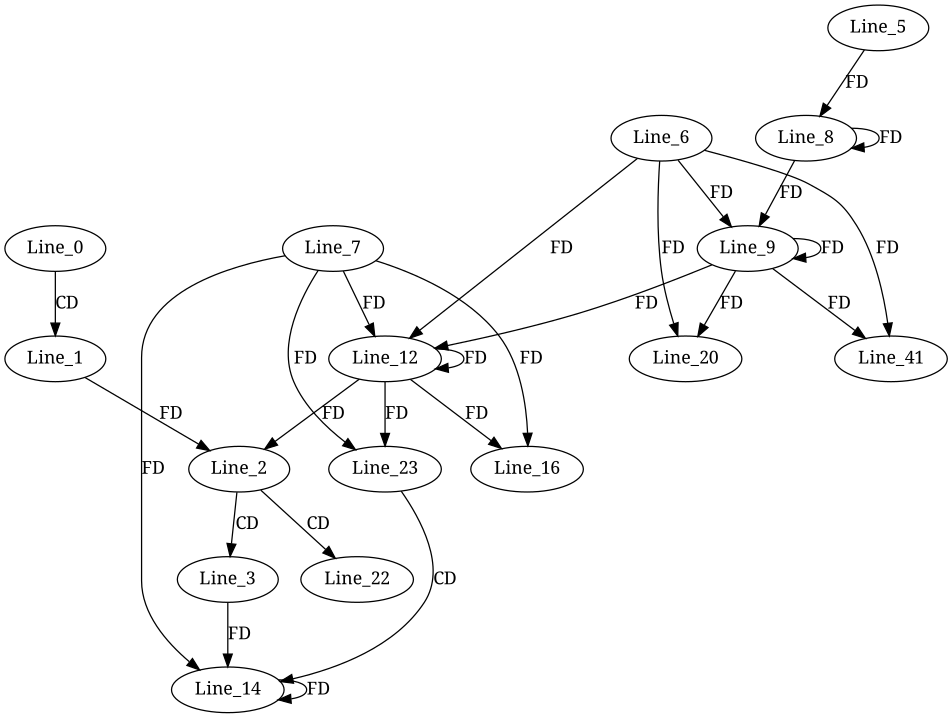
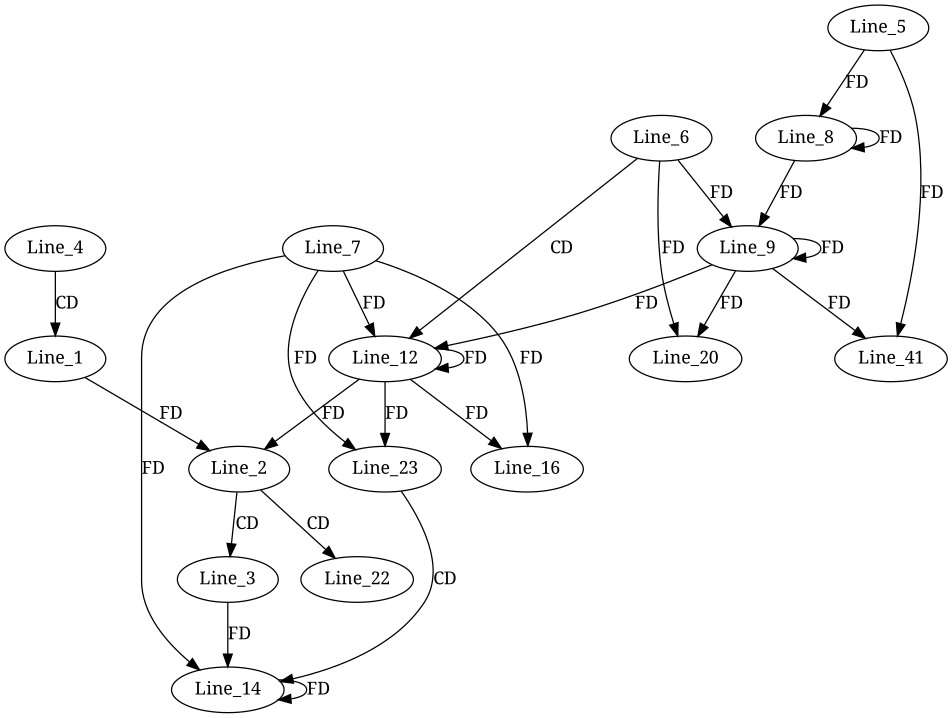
(834, 199) -> (921, 185)
(55, 249) -> (55, 249)
(562, 249) -> (562, 249)
